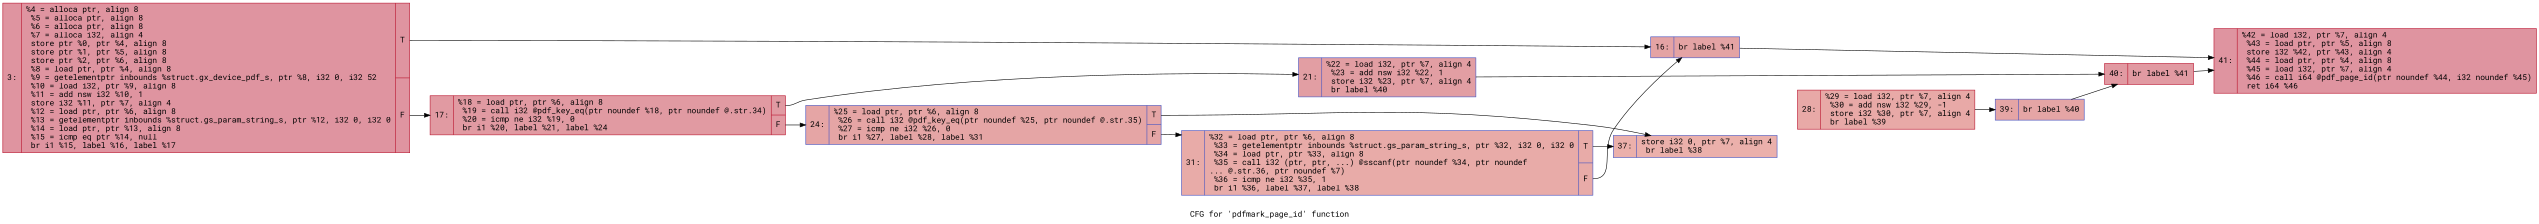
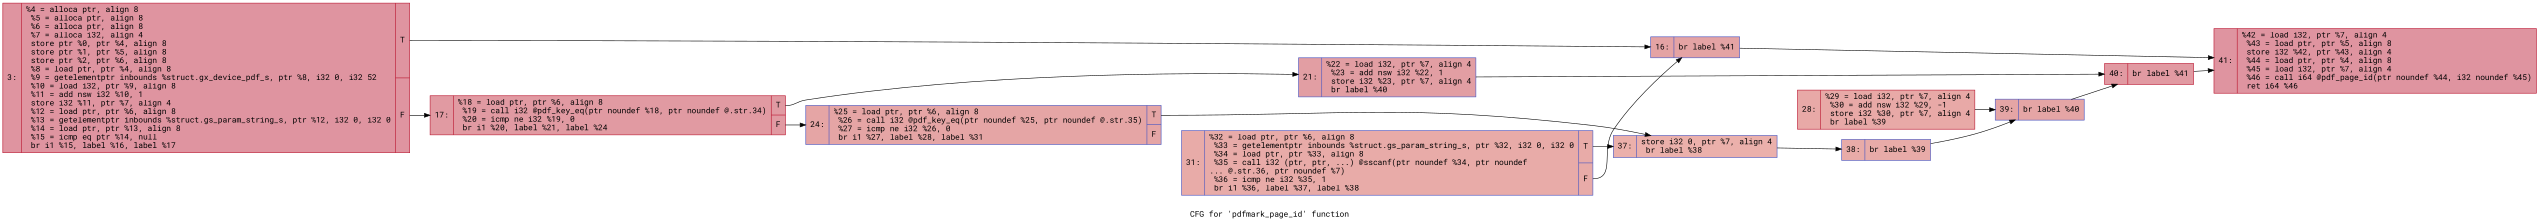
(1168, 135) -> none
none -> (1886, 150)
